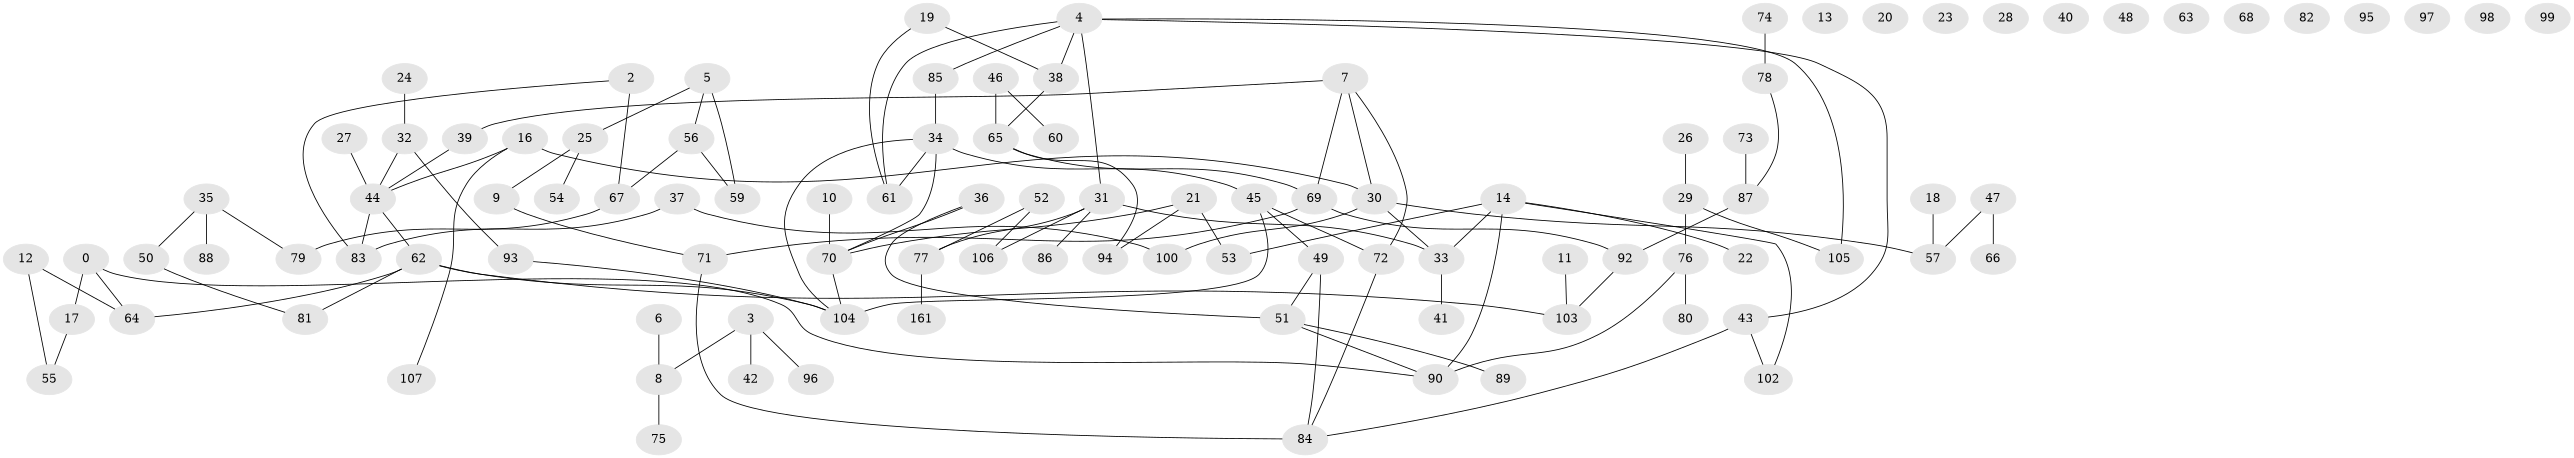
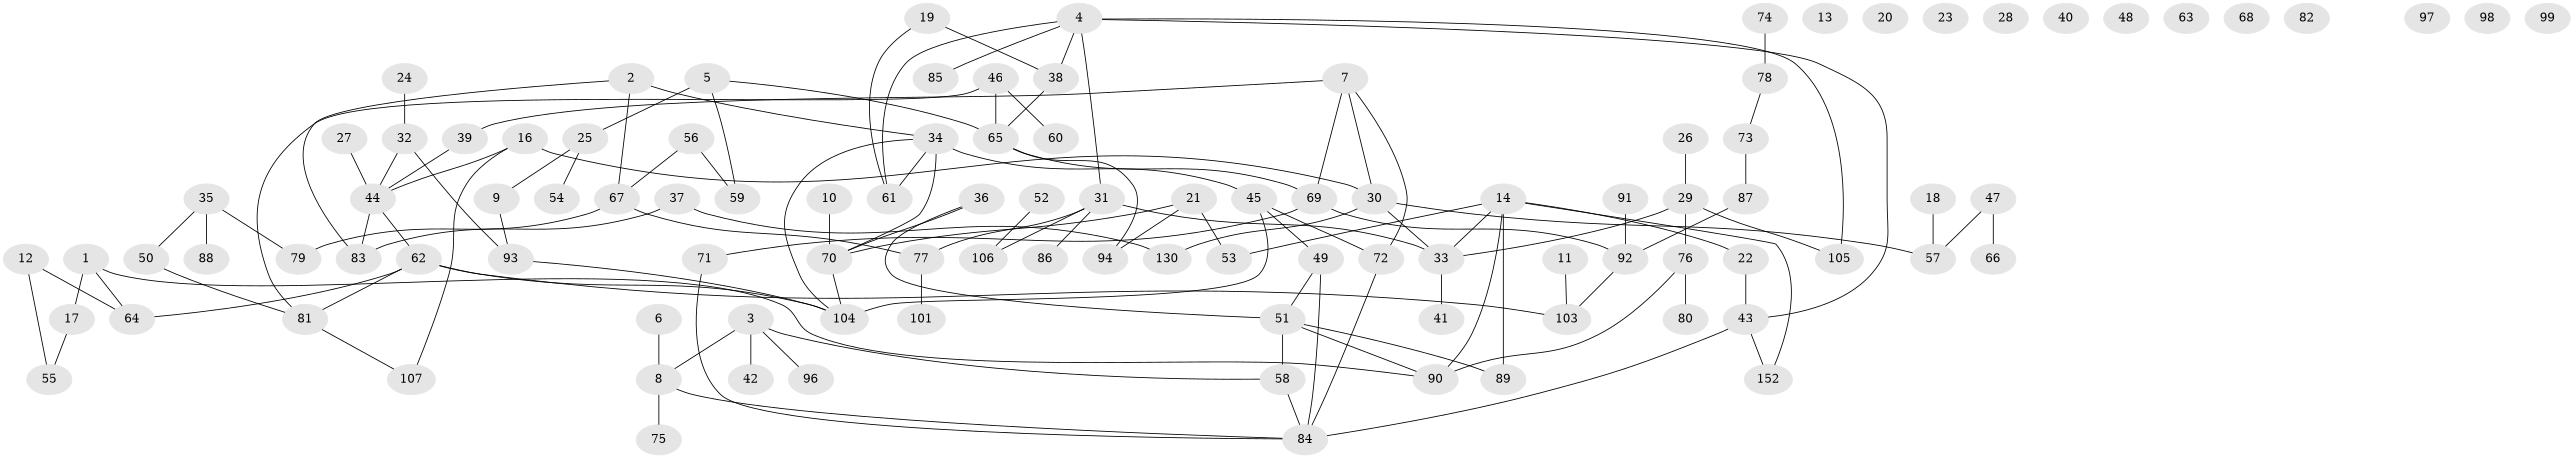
(2367, 18) -> none
none -> (540, 100)
(699, 109) -> (824, 93)
(936, 109) -> (781, 115)
(1778, 142) -> (1755, 109)
none -> (1625, 199)
(999, 221) -> (767, 234)
none -> (1583, 234)
(598, 235) -> (505, 234)
(86, 259) -> (86, 259)
(1167, 259) -> (1167, 259)
none -> (1503, 289)
none -> (1746, 289)
(921, 319) -> (921, 319)
none -> (358, 349)
none -> (1283, 380)
(1768, 380) -> (1768, 380)
none -> (978, 425)
